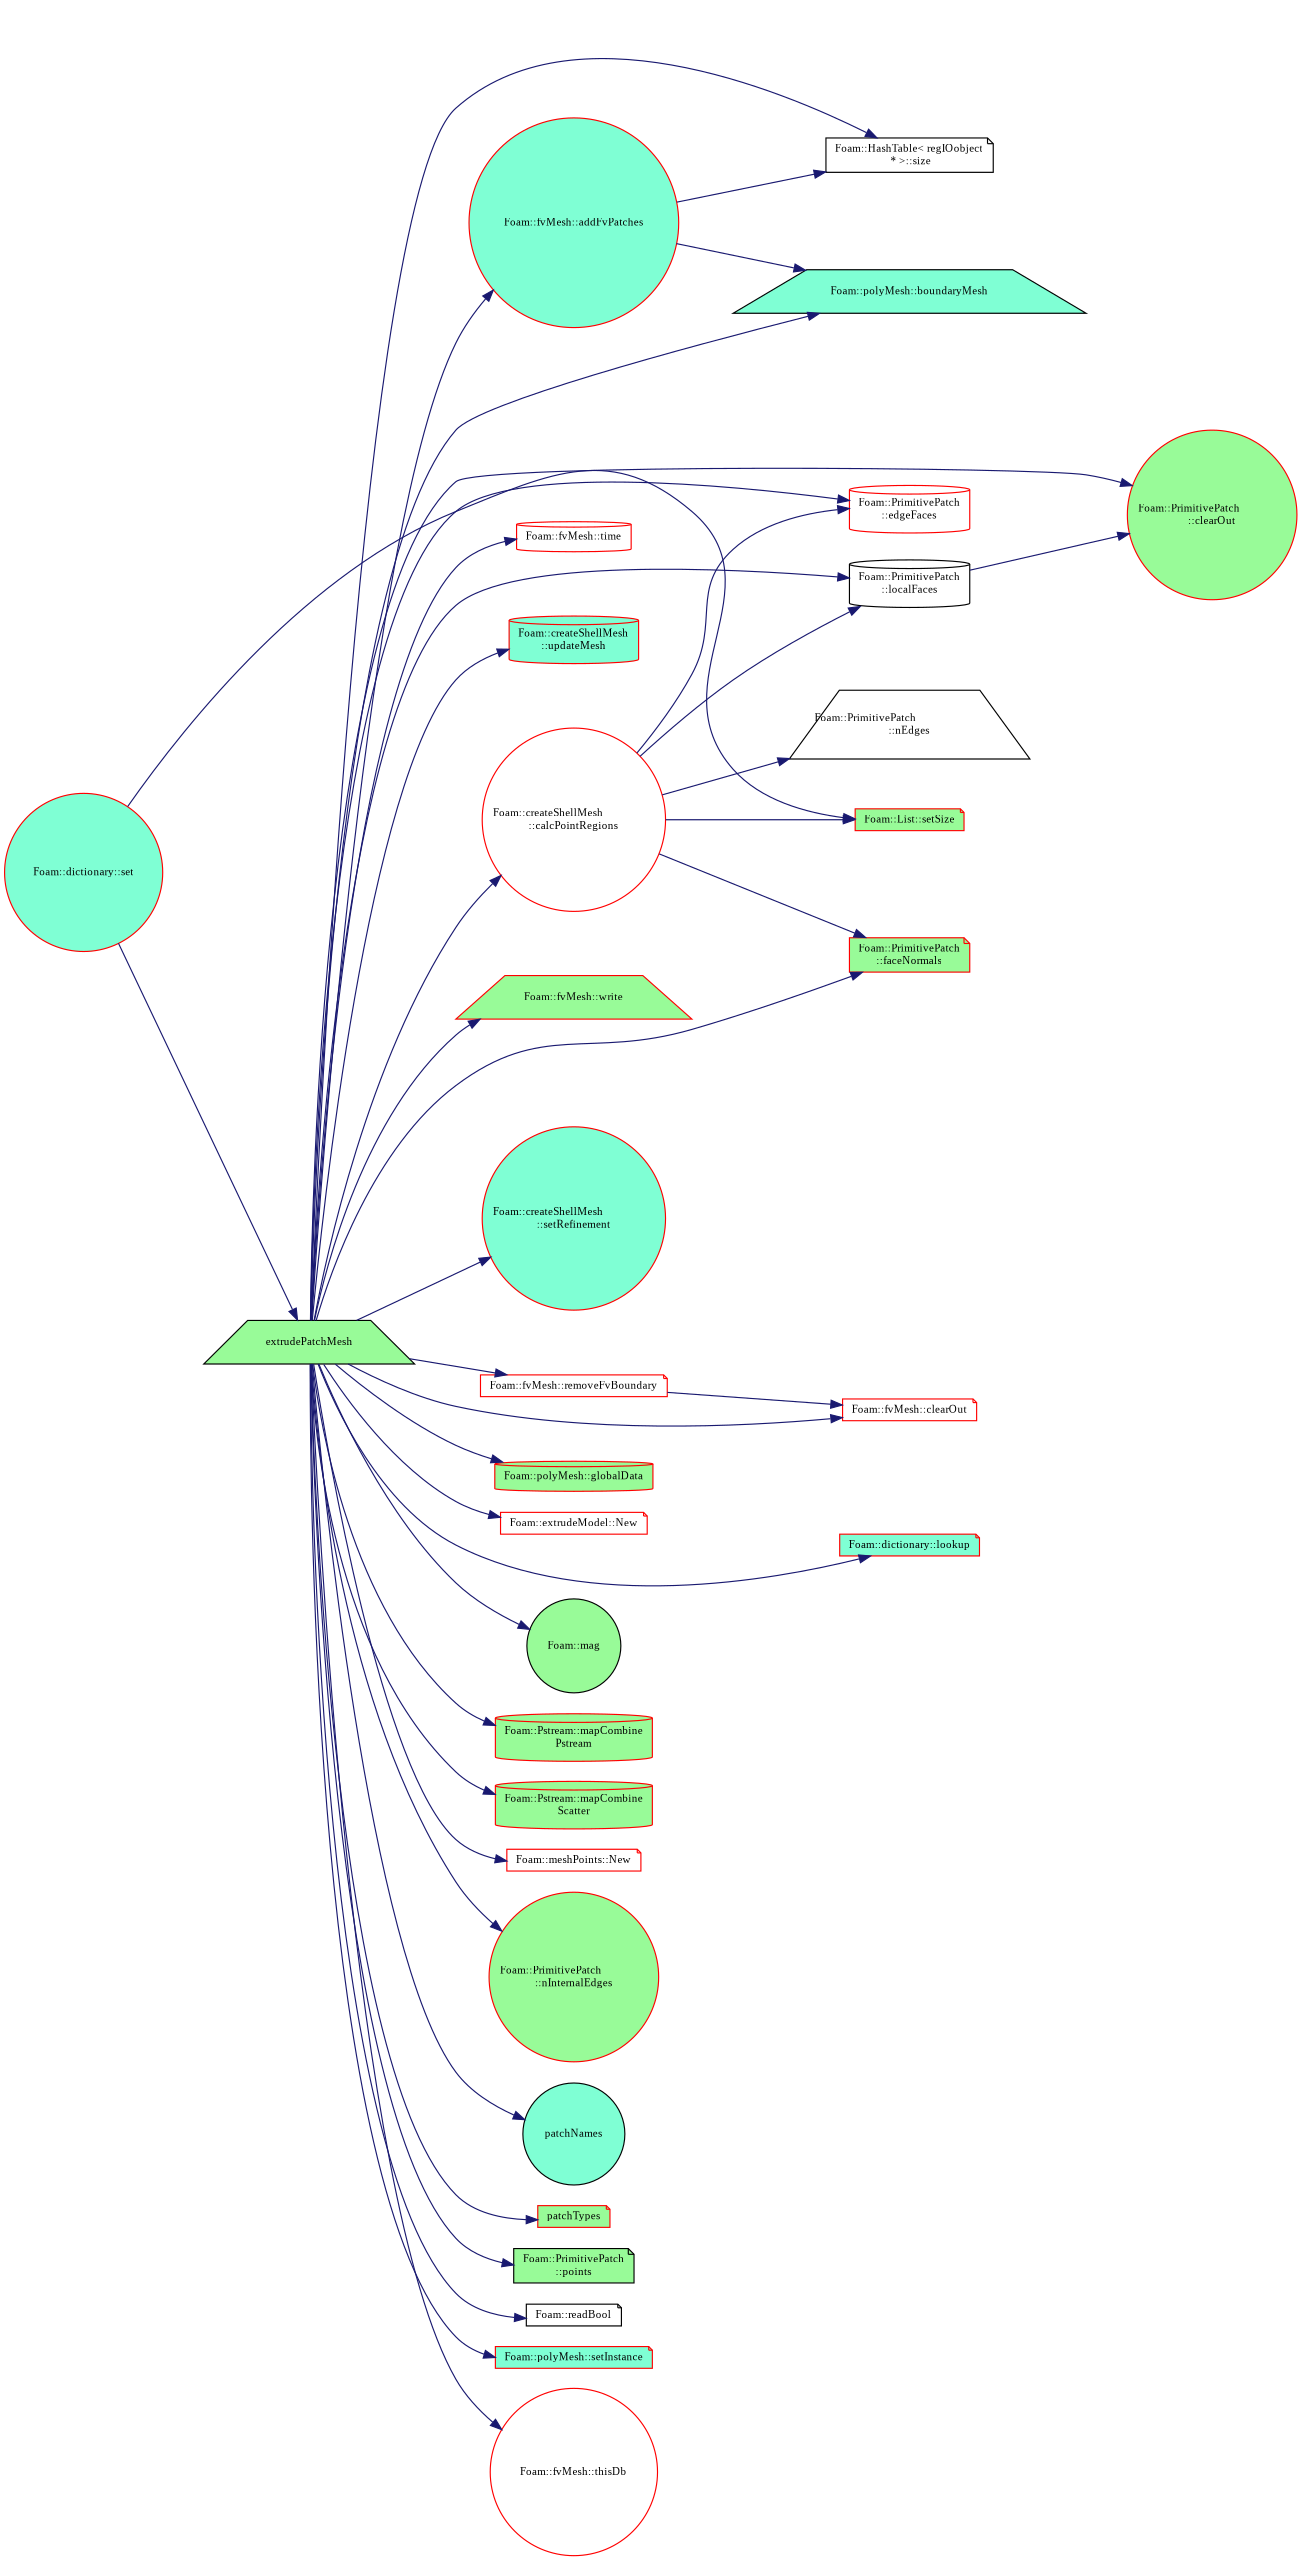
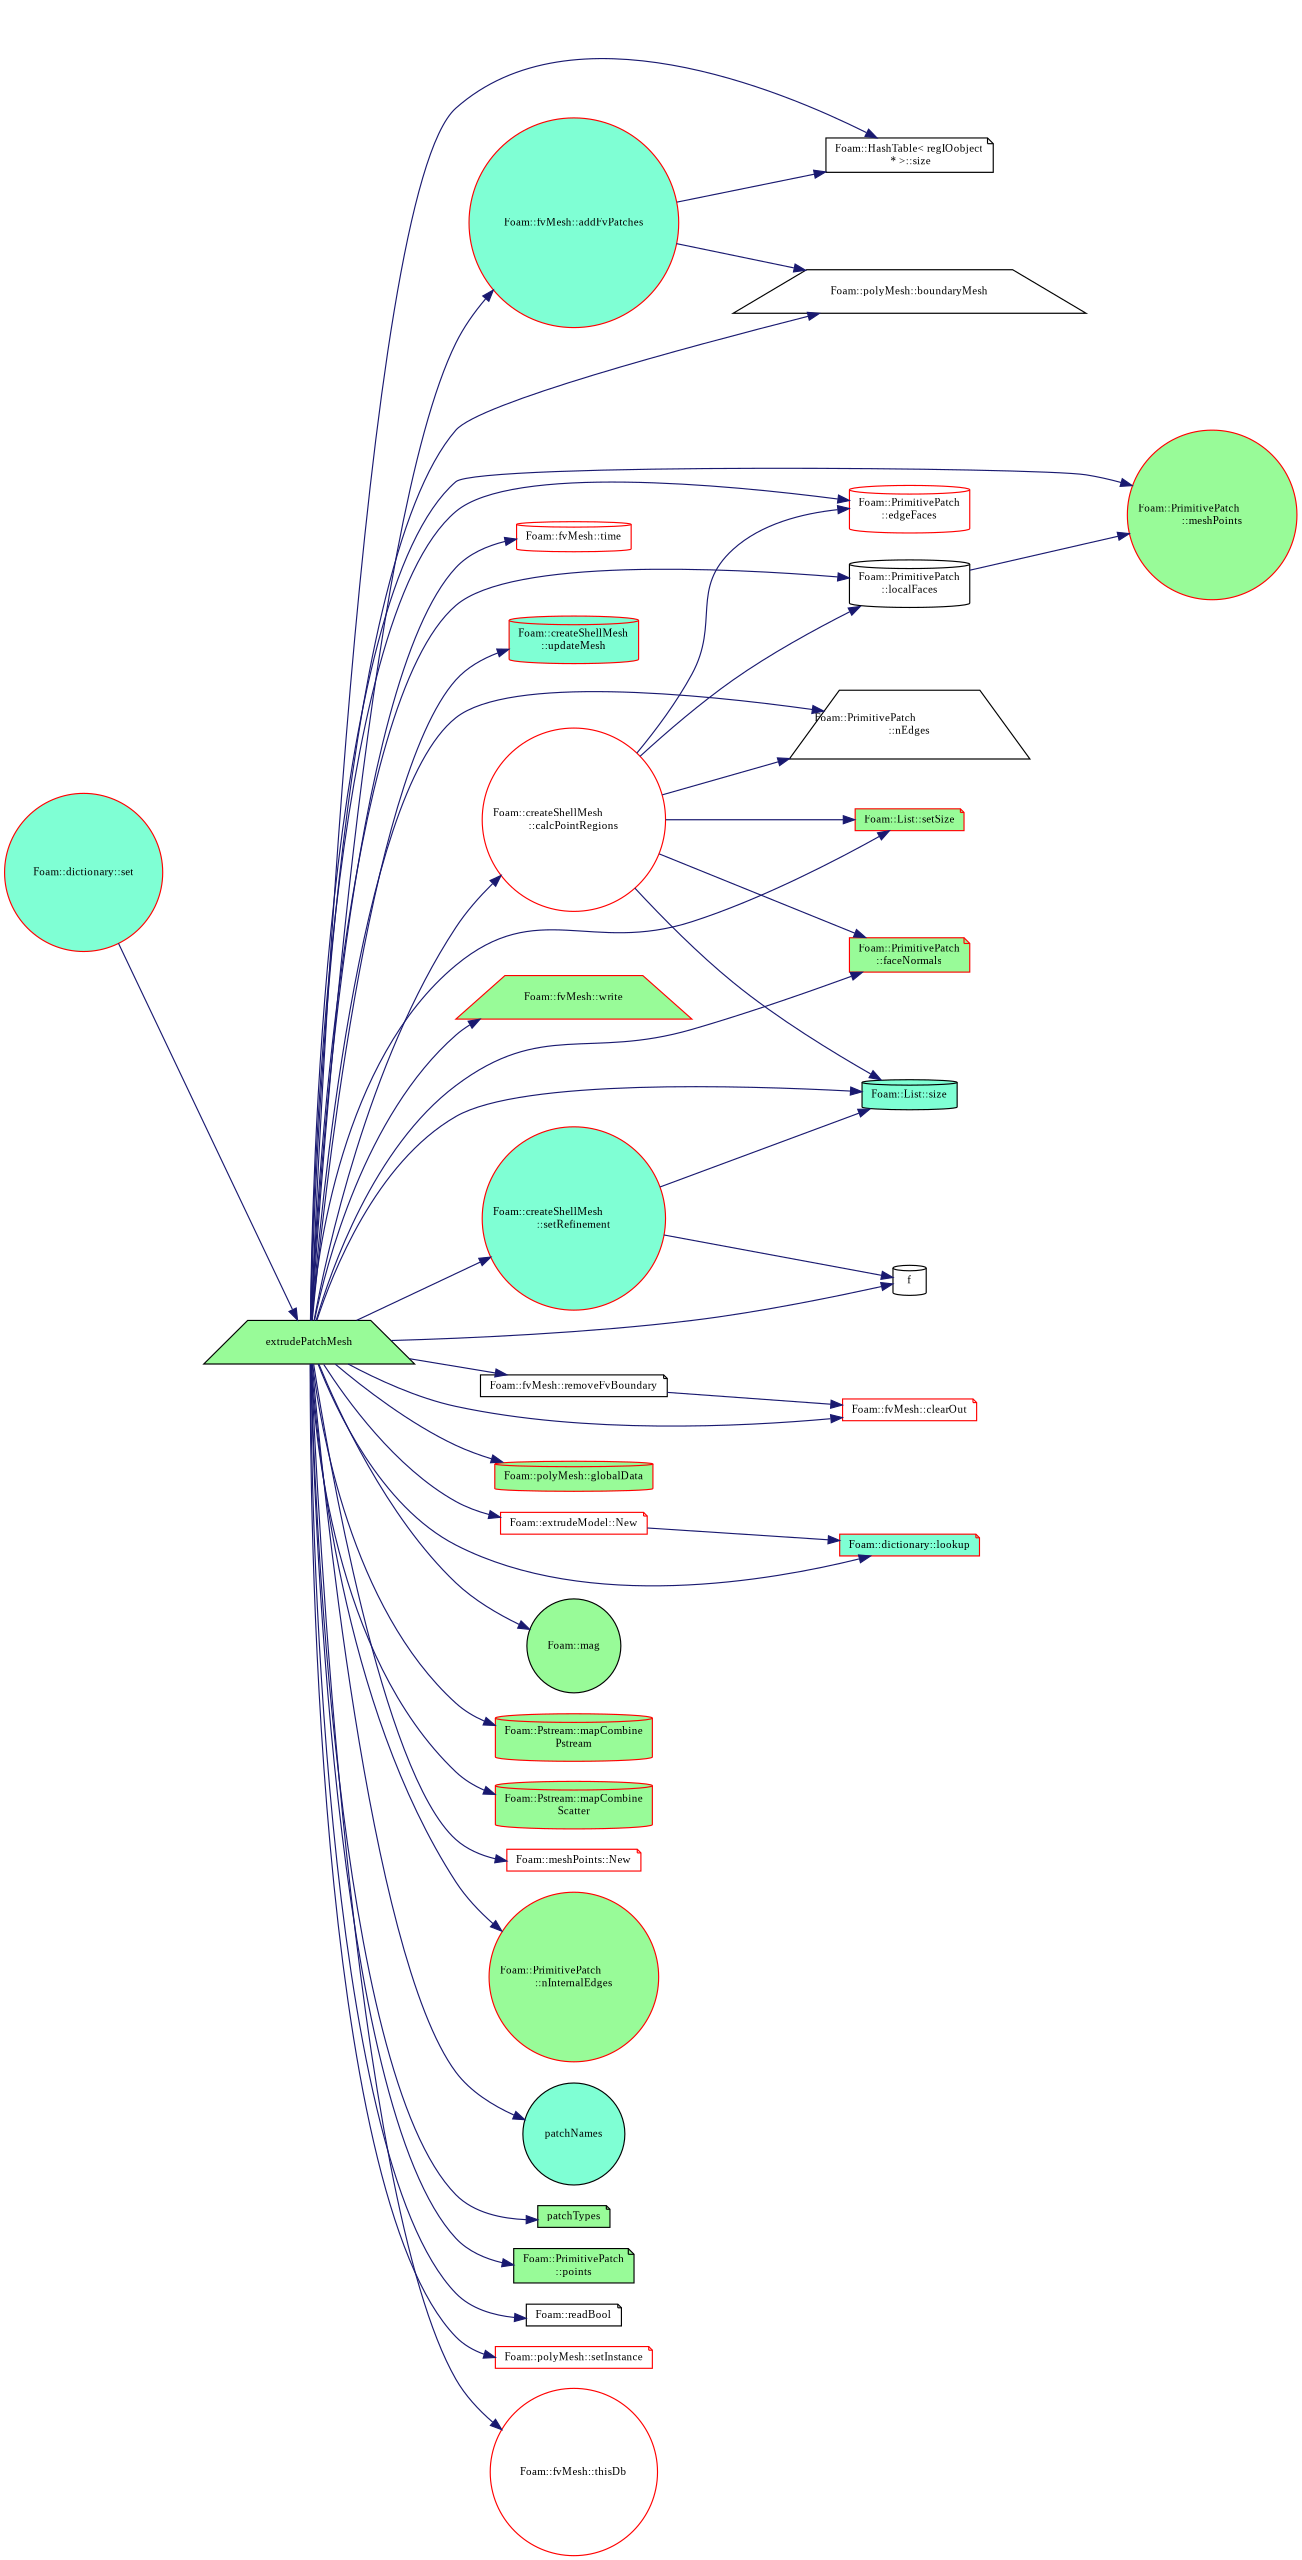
(910, 292) -> (910, 292)
(681, 504) -> (481, 948)
(1212, 515) -> (1212, 515)
none -> (421, 765)
none -> (910, 1095)
none -> (910, 1280)
(574, 1386) -> (574, 1386)
none -> (738, 1534)
(574, 2216) -> (574, 2216)
(574, 2357) -> (574, 2357)
